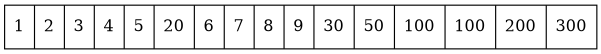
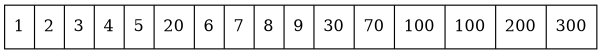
(374, 26) -> (374, 26)
